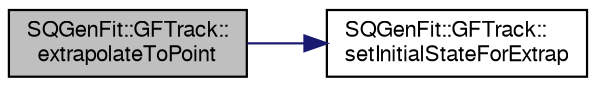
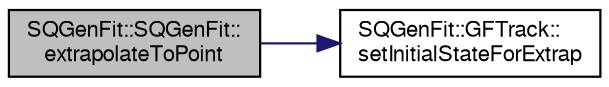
(128, 43) -> (135, 43)
